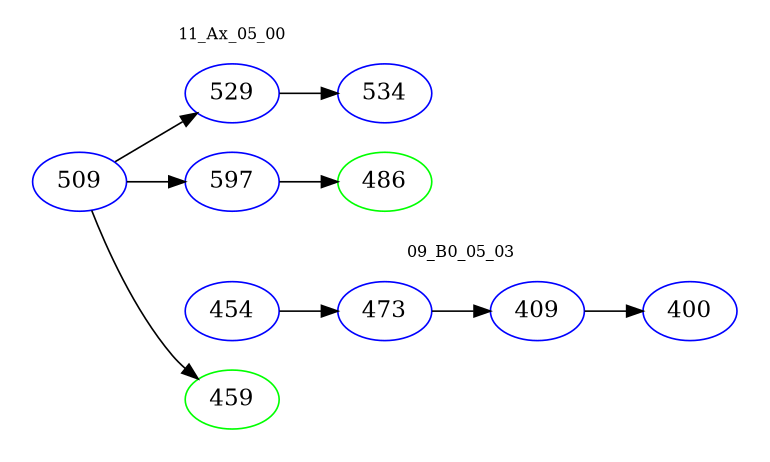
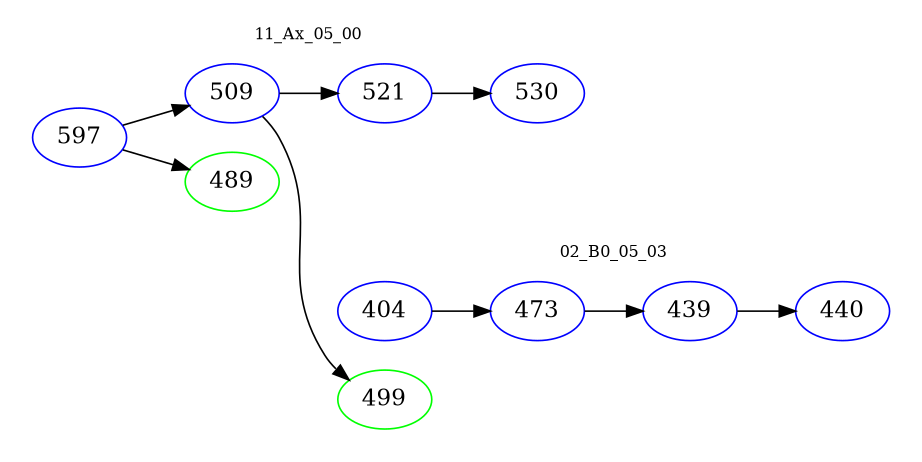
(232, 93) -> (385, 93)
(385, 93) -> (537, 93)
(148, 182) -> (148, 118)
(385, 182) -> (232, 182)
(461, 253) -> (614, 253)
(232, 311) -> (385, 311)
(537, 311) -> (690, 311)
(690, 311) -> (843, 311)
(232, 400) -> (385, 400)
